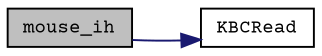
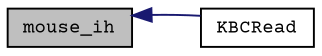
(157, 41) -> (176, 15)
